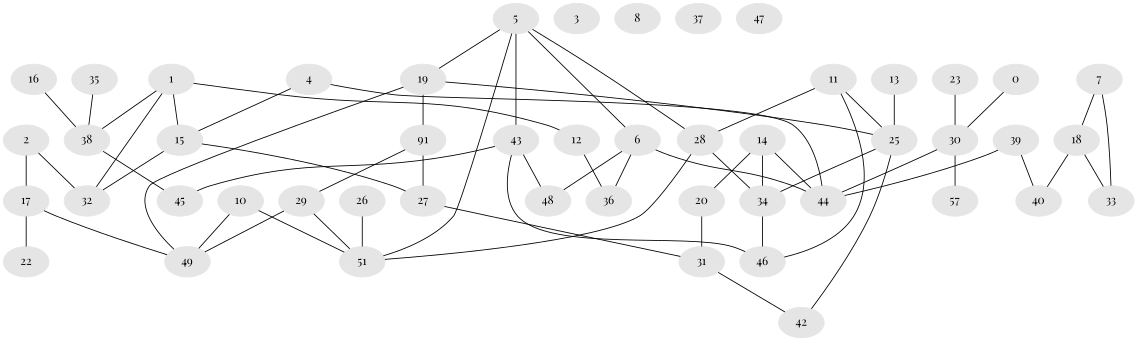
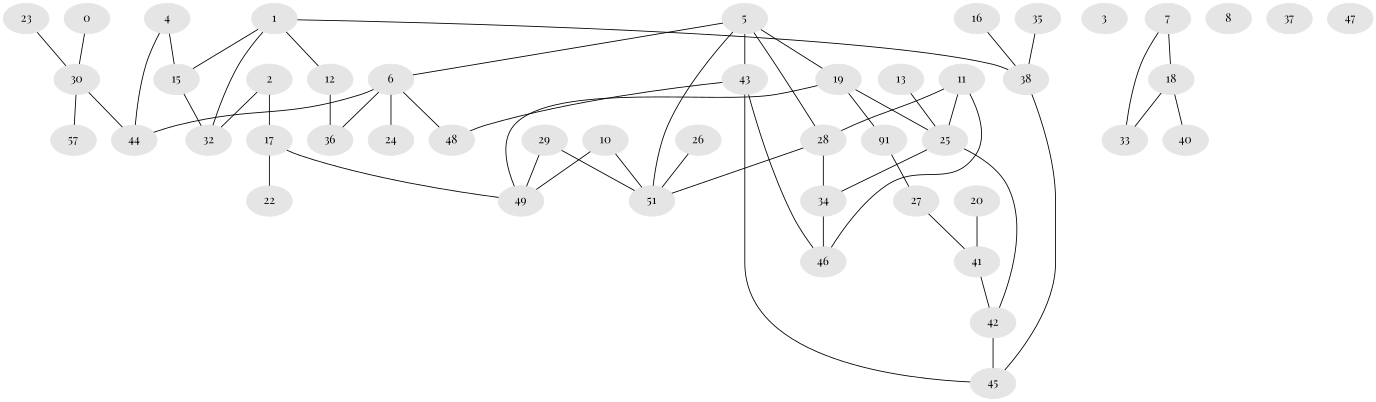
none -> (391, 140)
(763, 140) -> none
(1016, 140) -> none
(305, 162) -> none
(362, 171) -> none
(702, 262) -> (977, 262)
none -> (993, 353)
